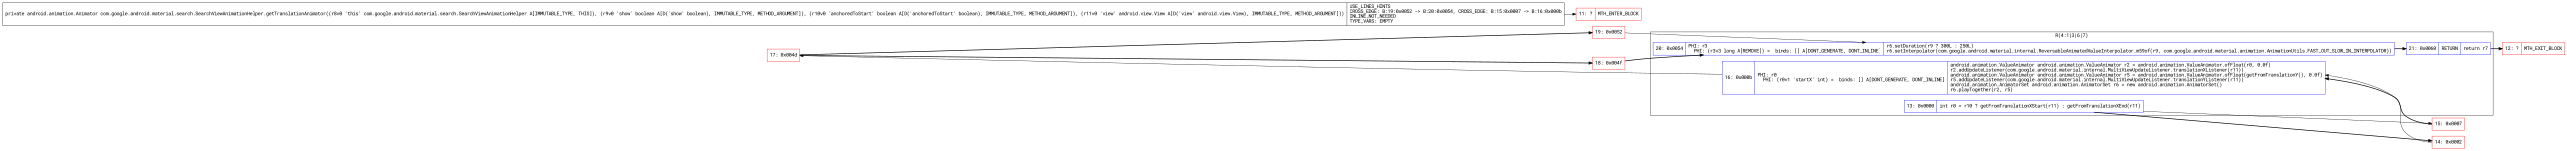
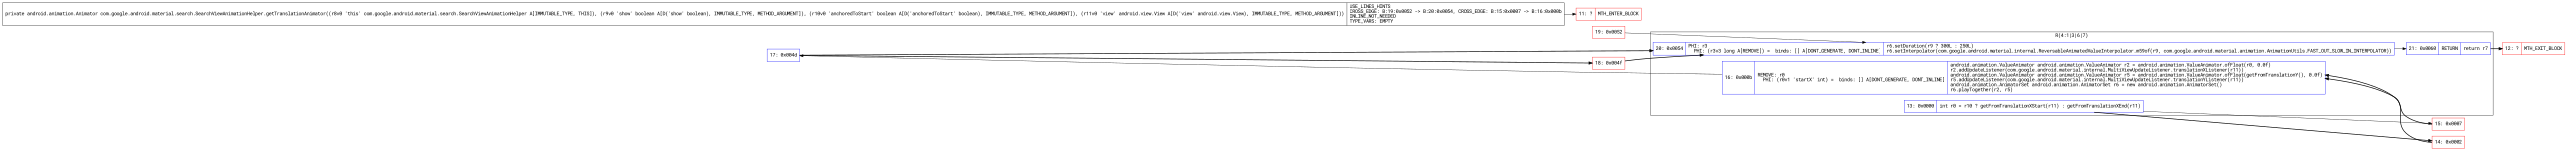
(1194, 44) -> (1225, 53)
(2399, 49) -> (2399, 49)
(783, 55) -> (783, 55)
(1768, 75) -> (1772, 75)
(2401, 118) -> (2401, 118)
